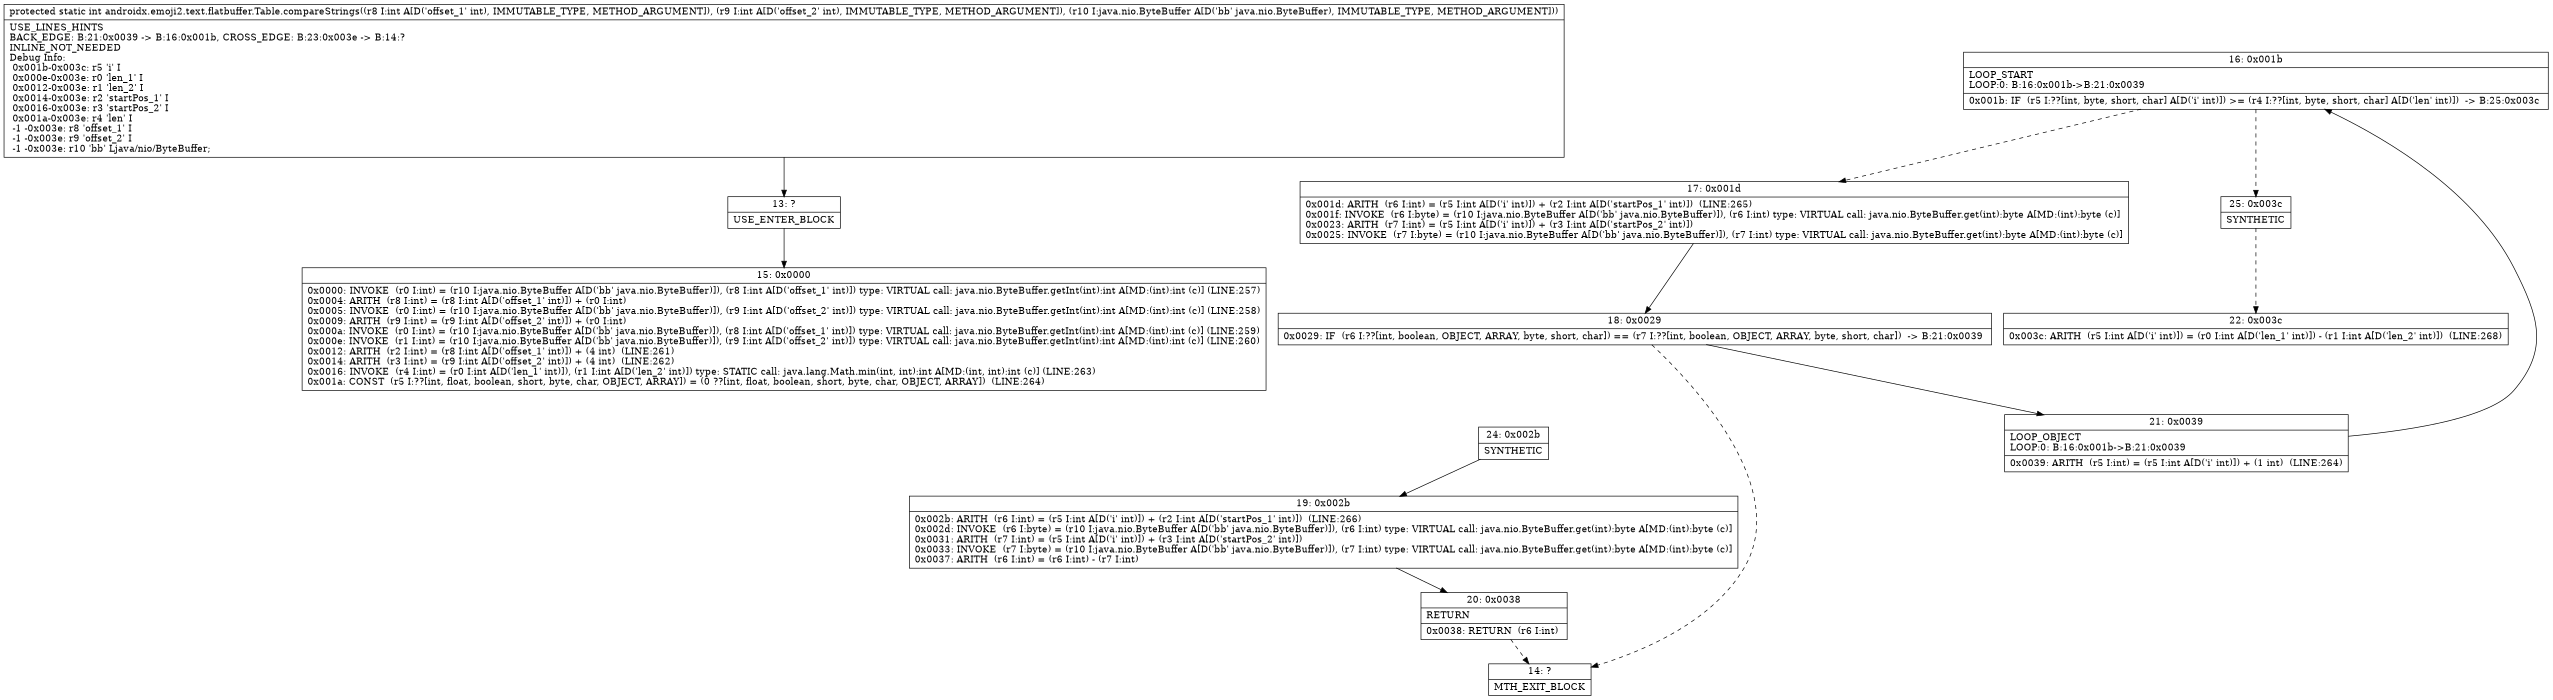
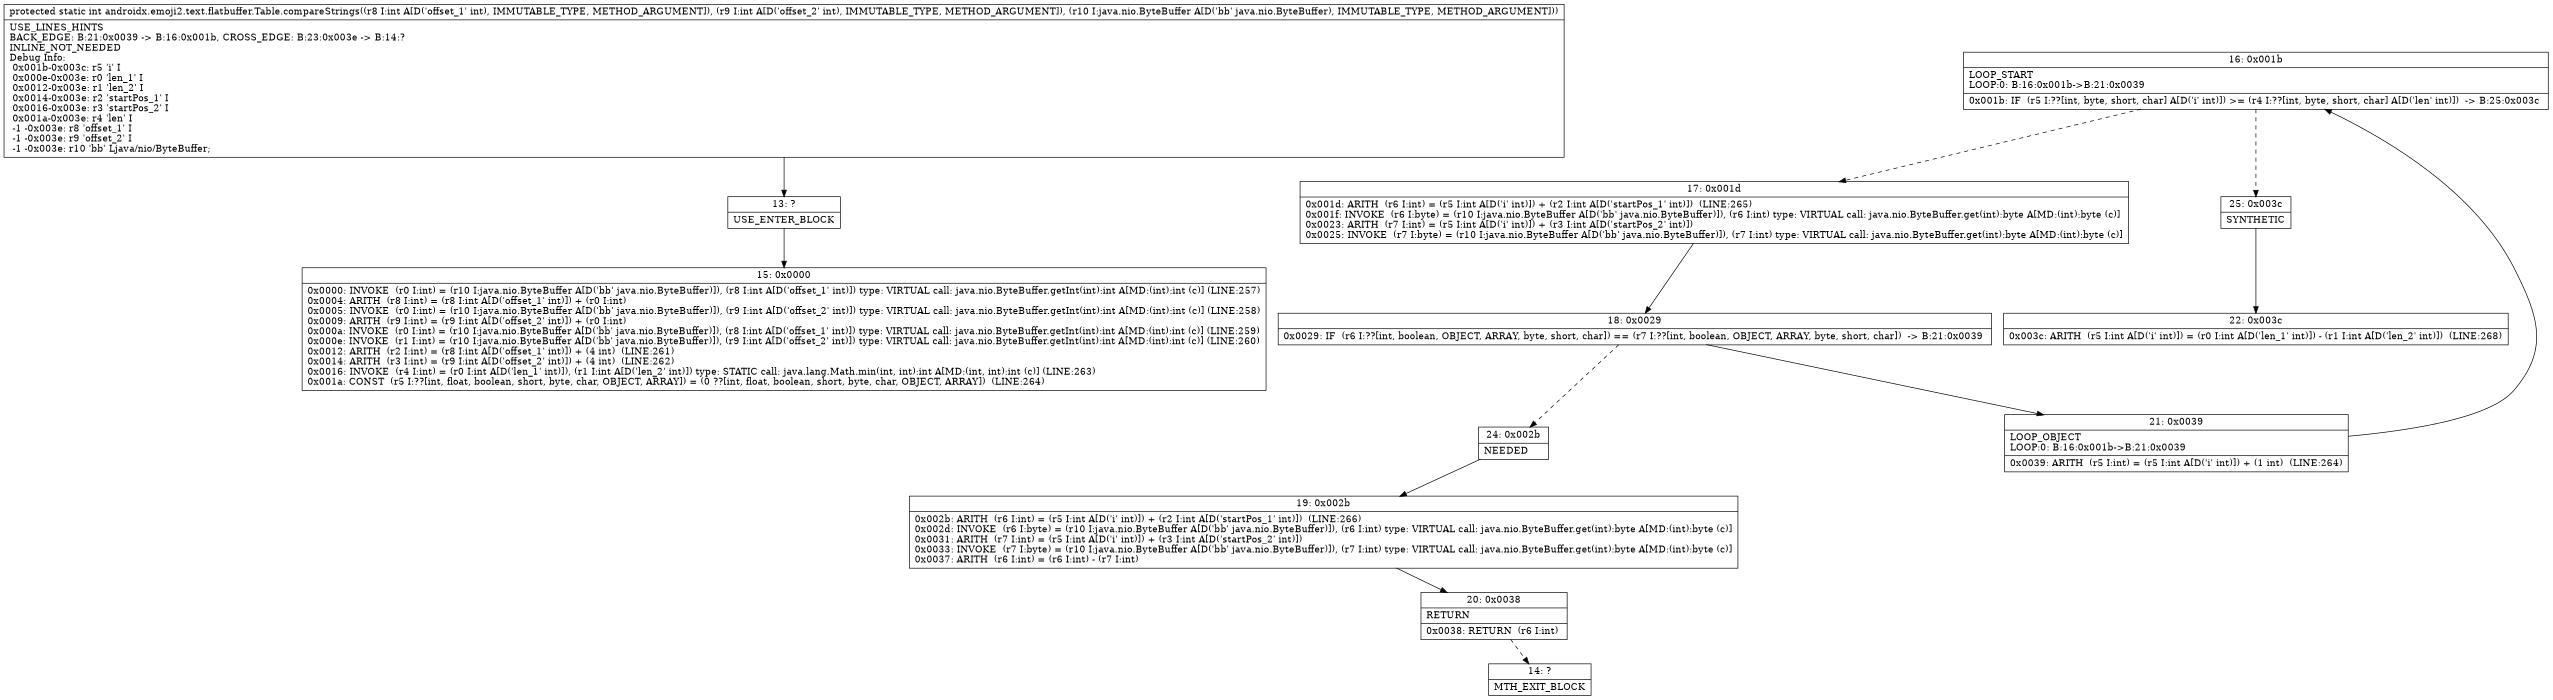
(2256, 267) -> (2256, 267)
(1514, 451) -> (1507, 451)
(1755, 530) -> (1577, 384)
